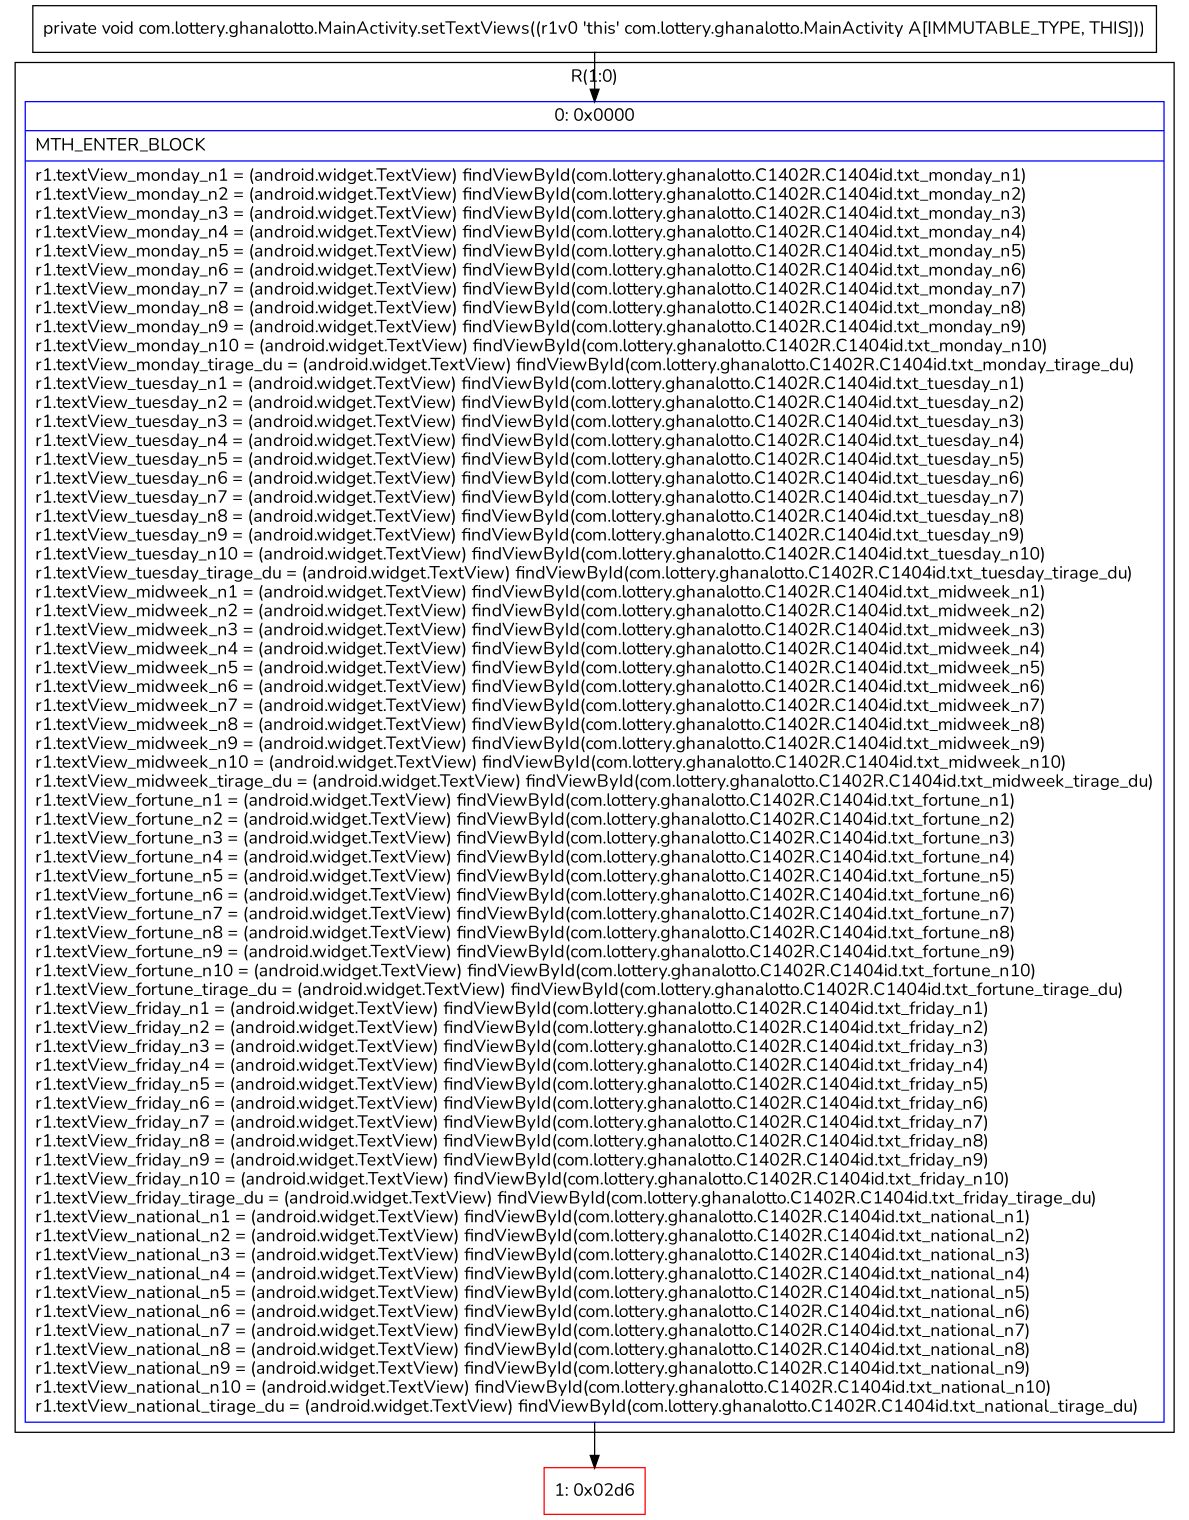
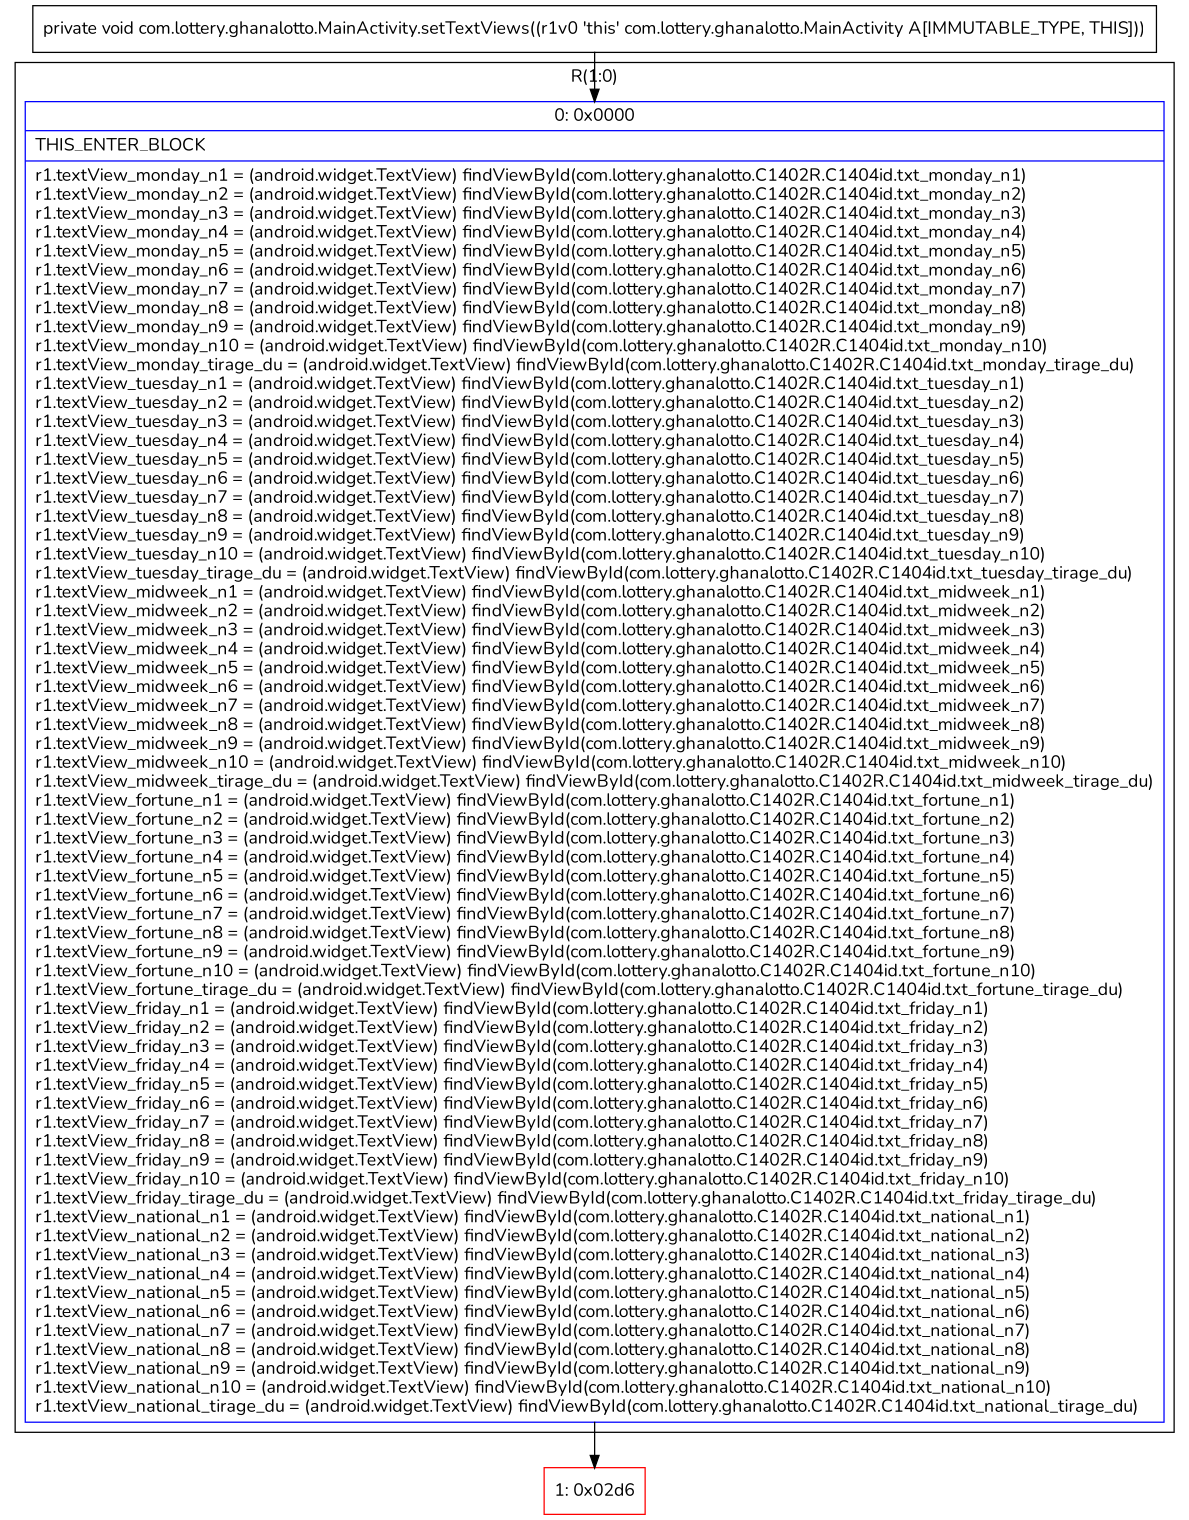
(121, 145) -> (121, 145)
